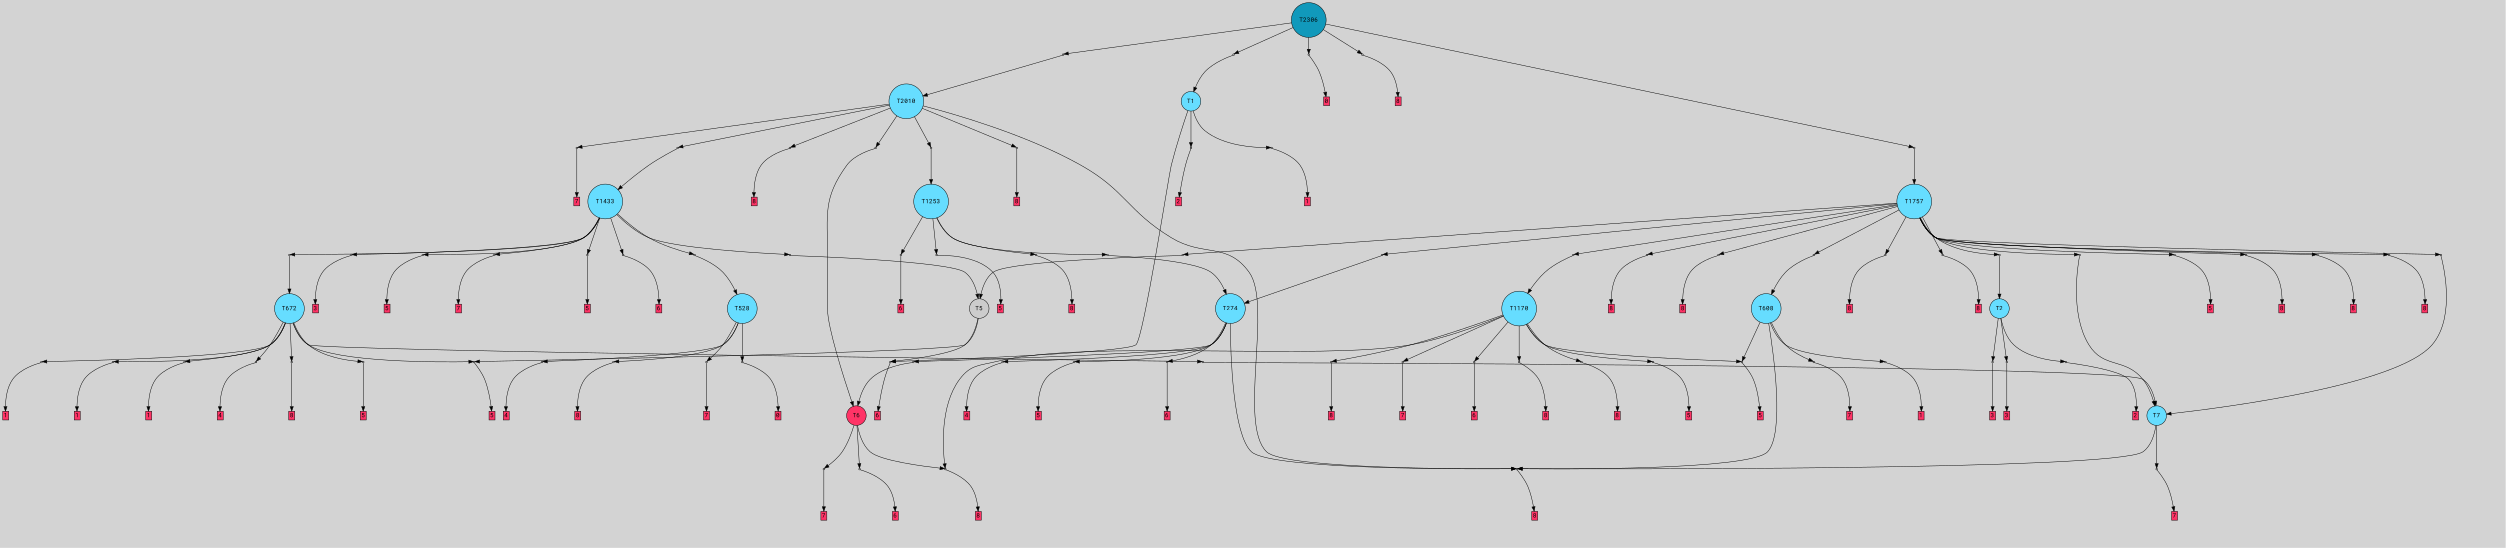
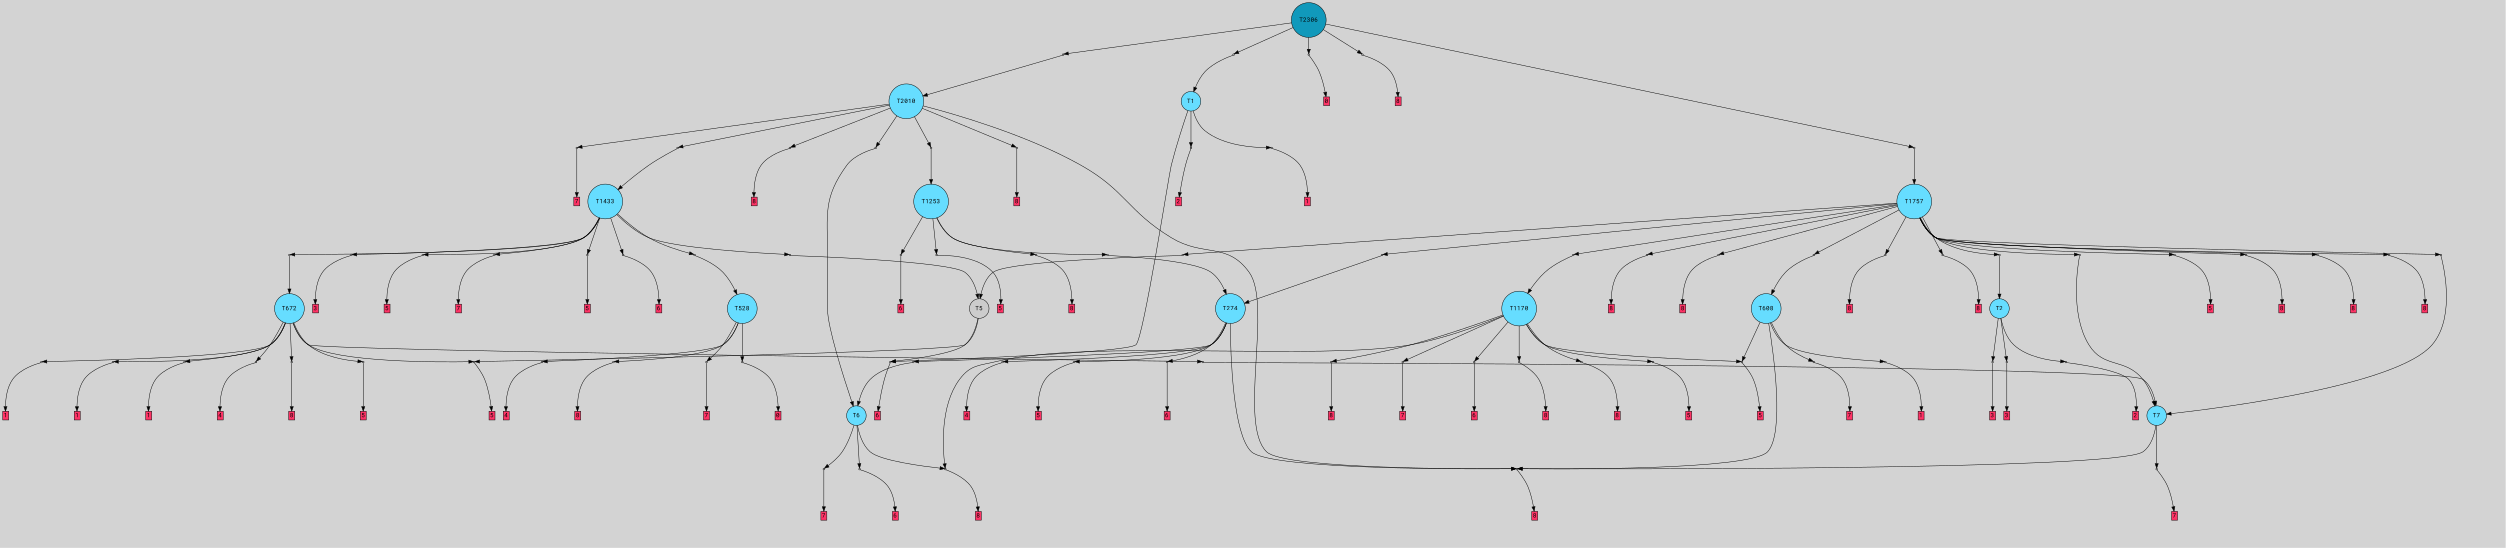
(856, 416) -> (856, 416)
